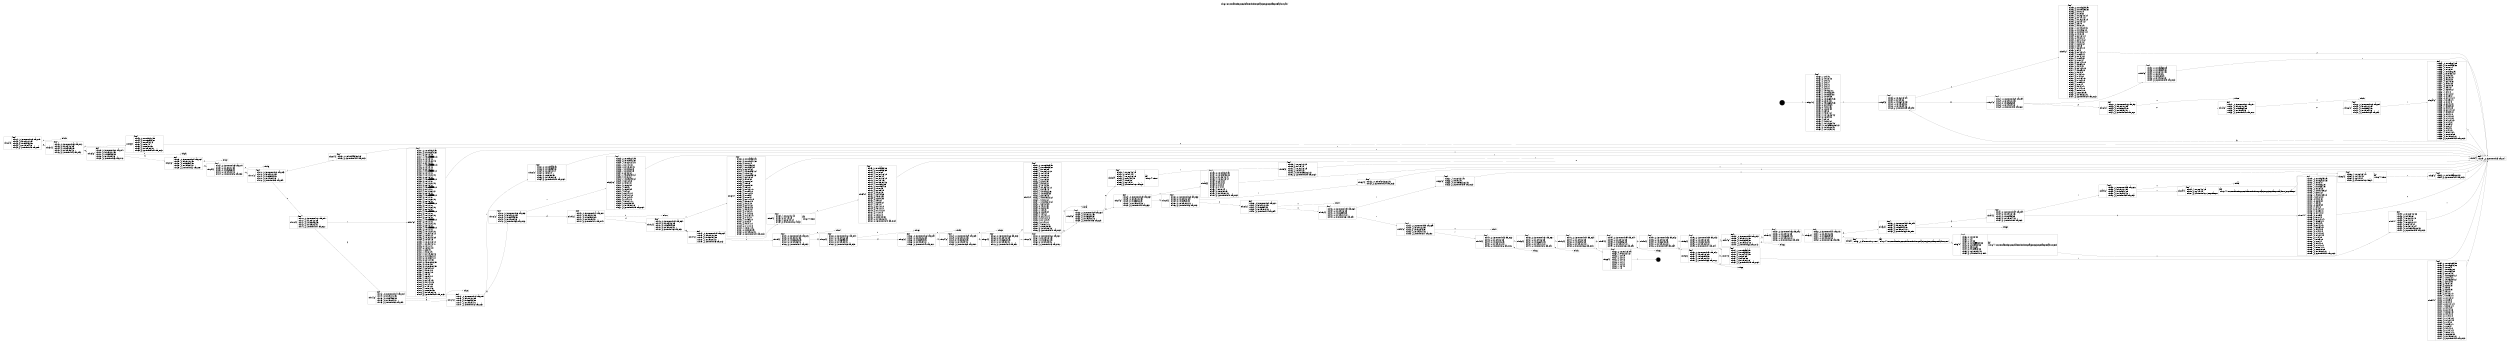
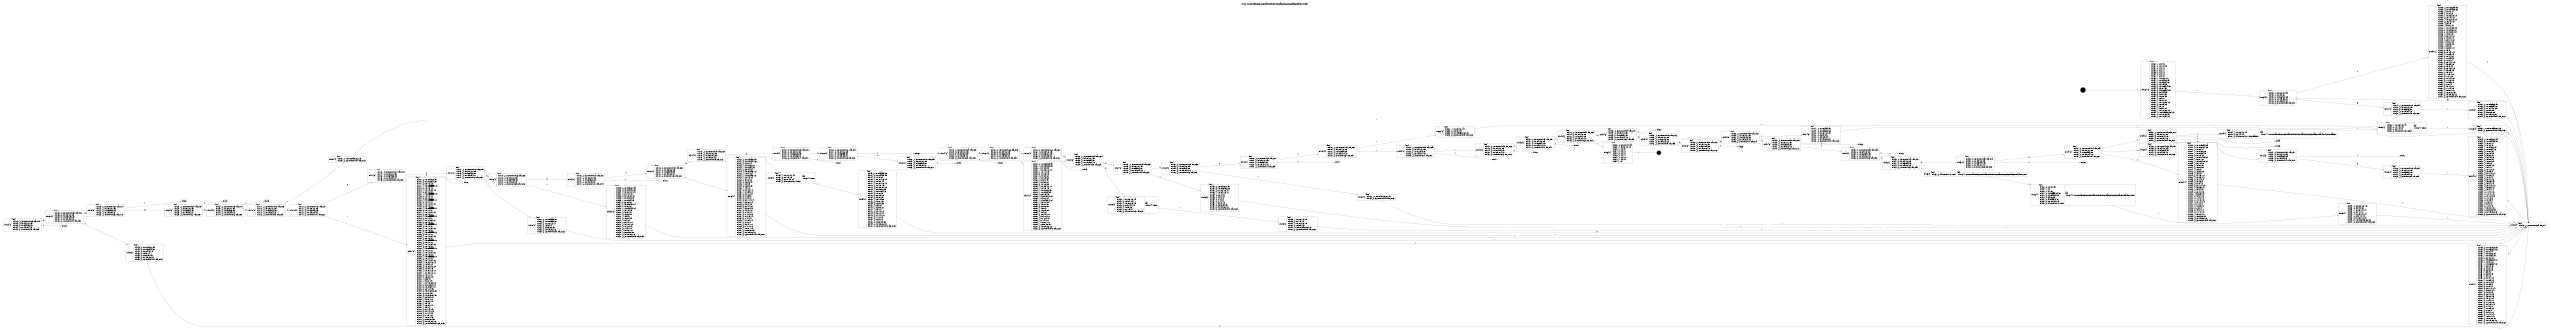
(2061, 105) -> (2120, 151)
none -> (1901, 154)
(937, 240) -> (929, 154)
(1720, 256) -> (1720, 142)
